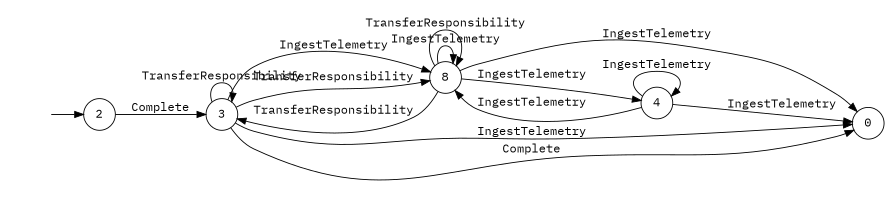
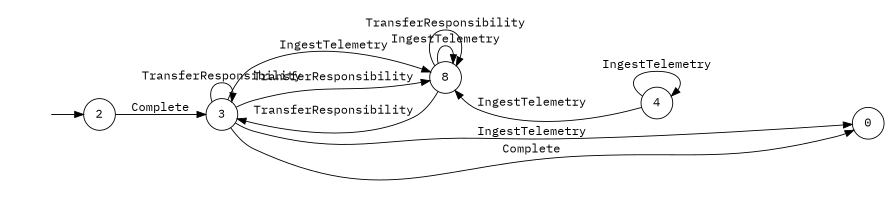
(660, 43) -> none
(547, 88) -> none
(758, 113) -> none
